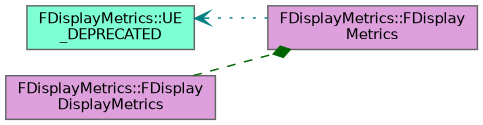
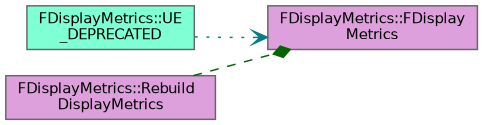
(239, 18) -> (224, 37)
(111, 98) -> (111, 98)
